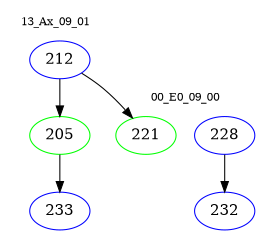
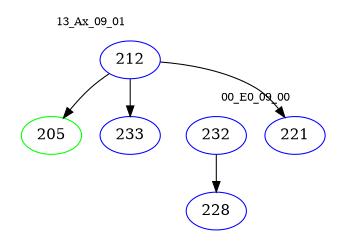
(146, 135) -> (295, 135)
(60, 168) -> (130, 92)
(225, 168) -> (216, 168)
